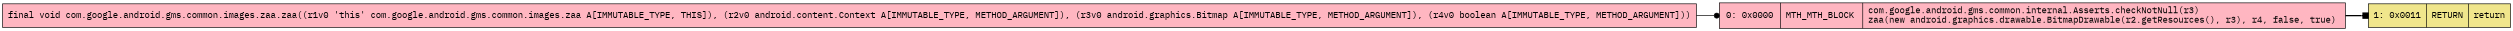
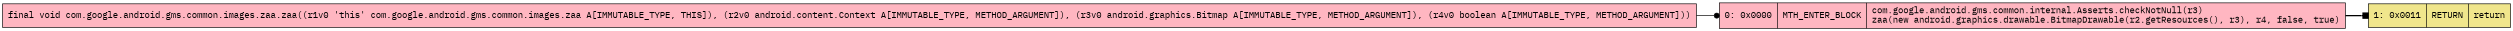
(1820, 15) -> (1822, 15)
